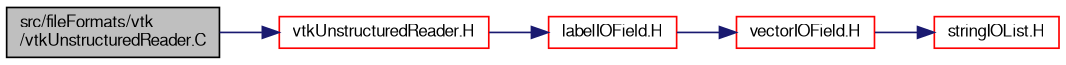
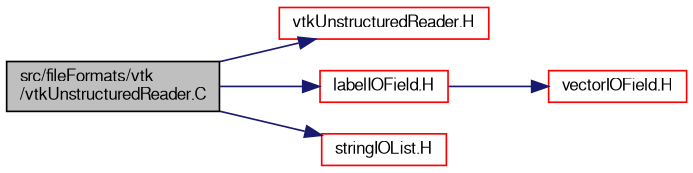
(510, 32) -> (261, 86)
(896, 32) -> (262, 121)
